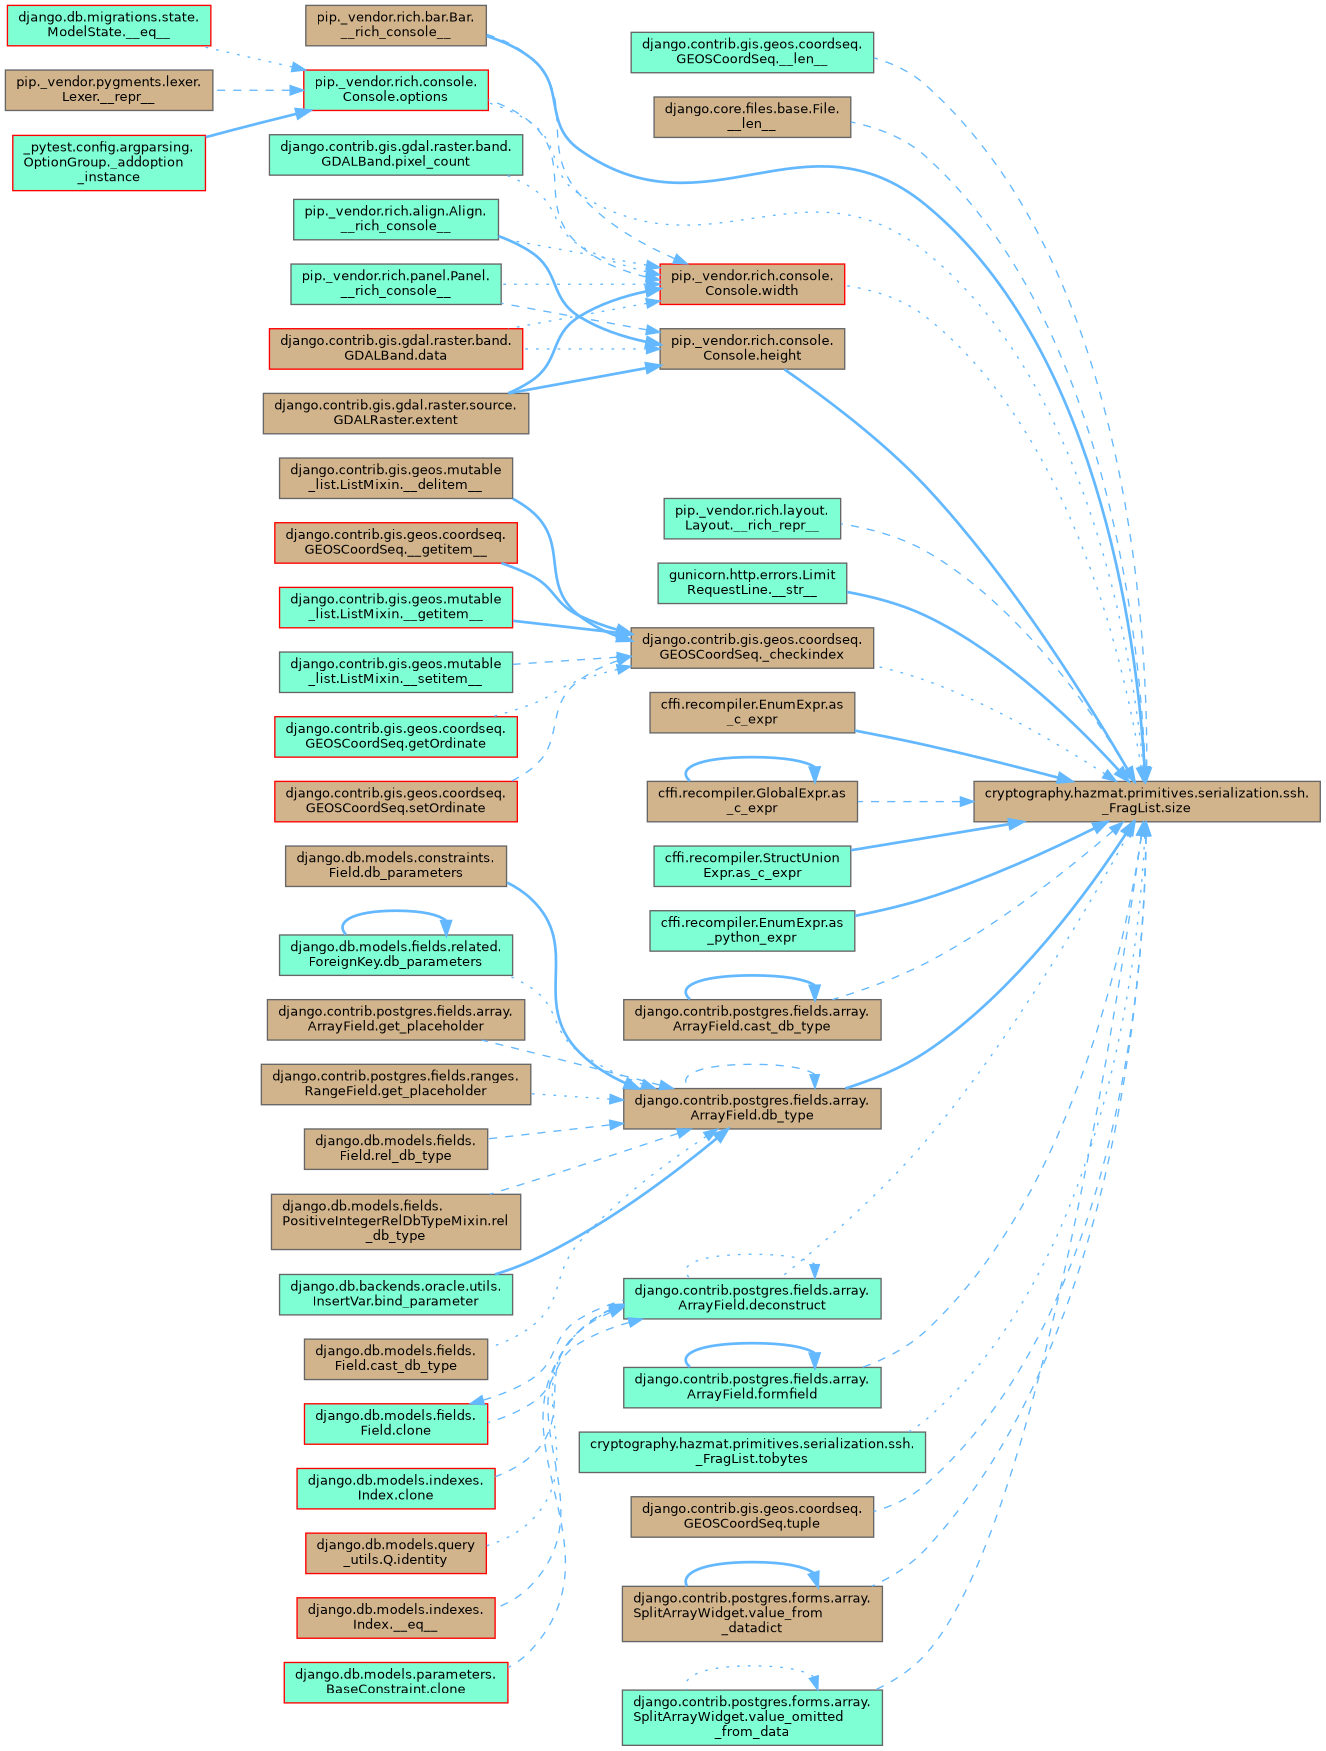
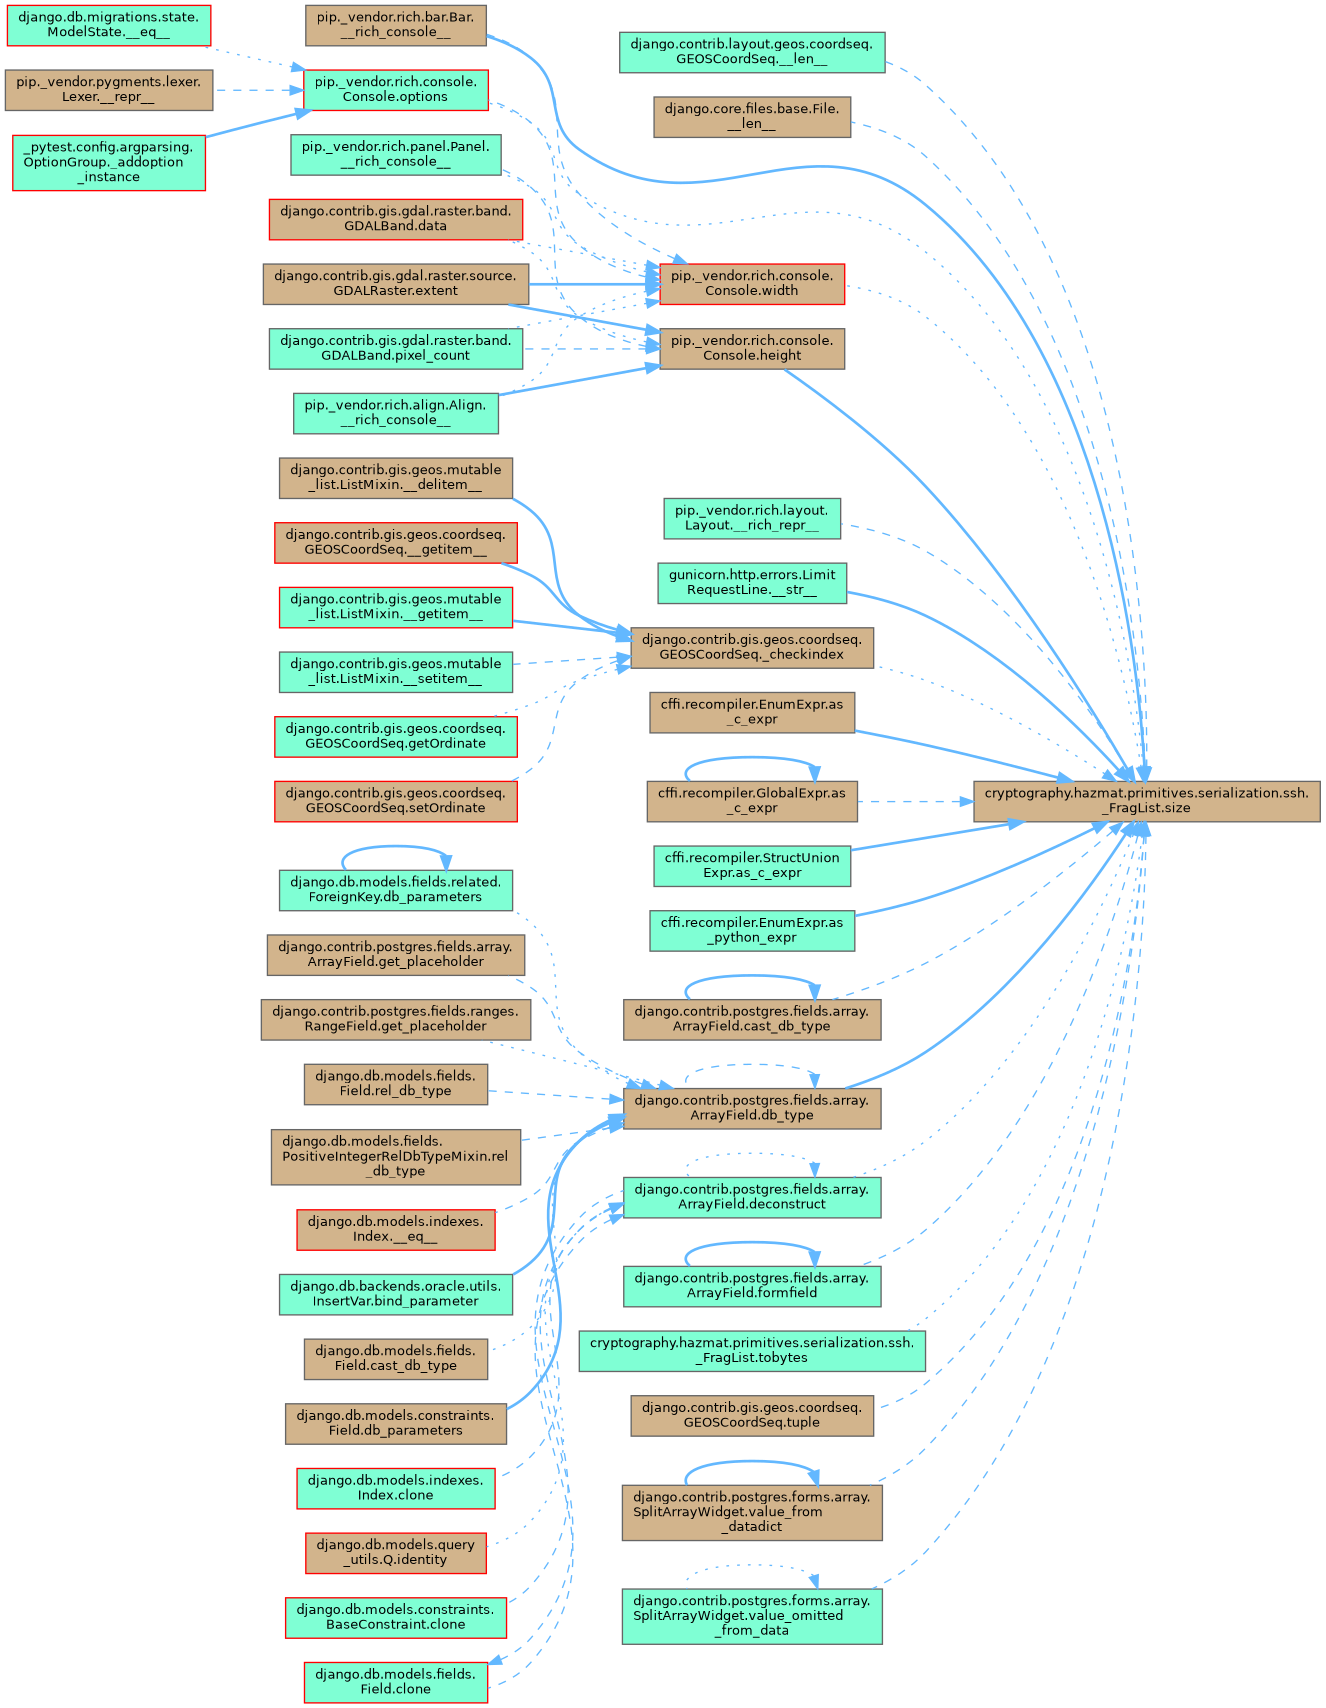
(752, 53) -> (752, 53)
none -> (585, 349)
(554, 1547) -> (543, 1186)
(396, 1683) -> (396, 1618)
